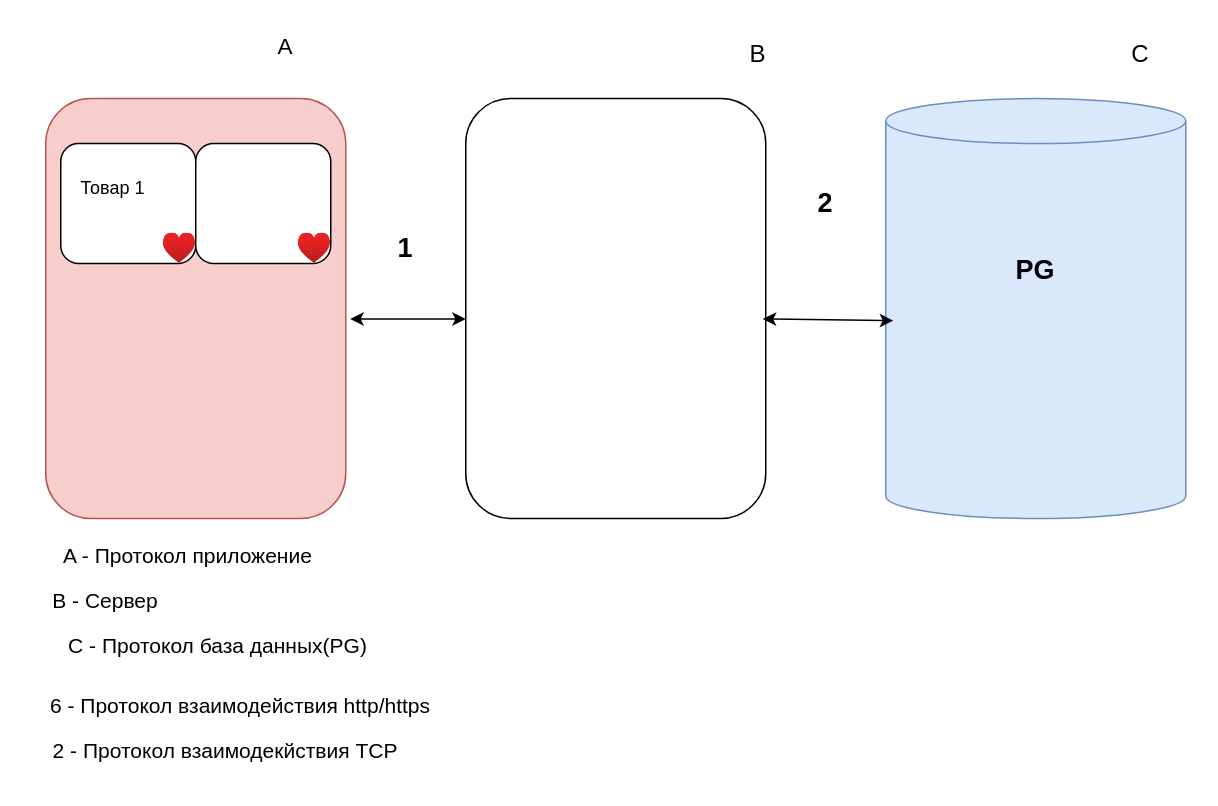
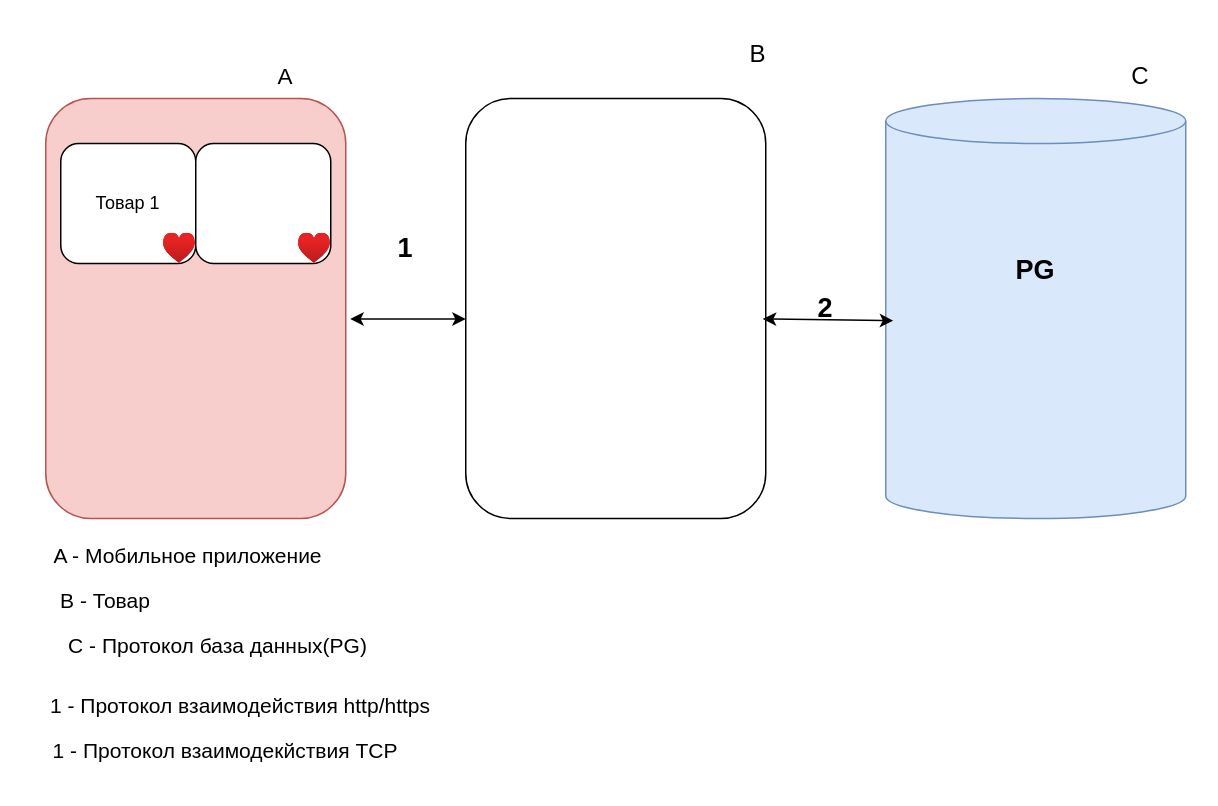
(286, 46) -> (286, 76)
(1141, 53) -> (1141, 76)
(113, 188) -> (128, 203)
(826, 203) -> (826, 308)
(188, 556) -> (188, 556)
(106, 601) -> (106, 601)
(241, 706) -> (241, 706)
(226, 751) -> (226, 751)
